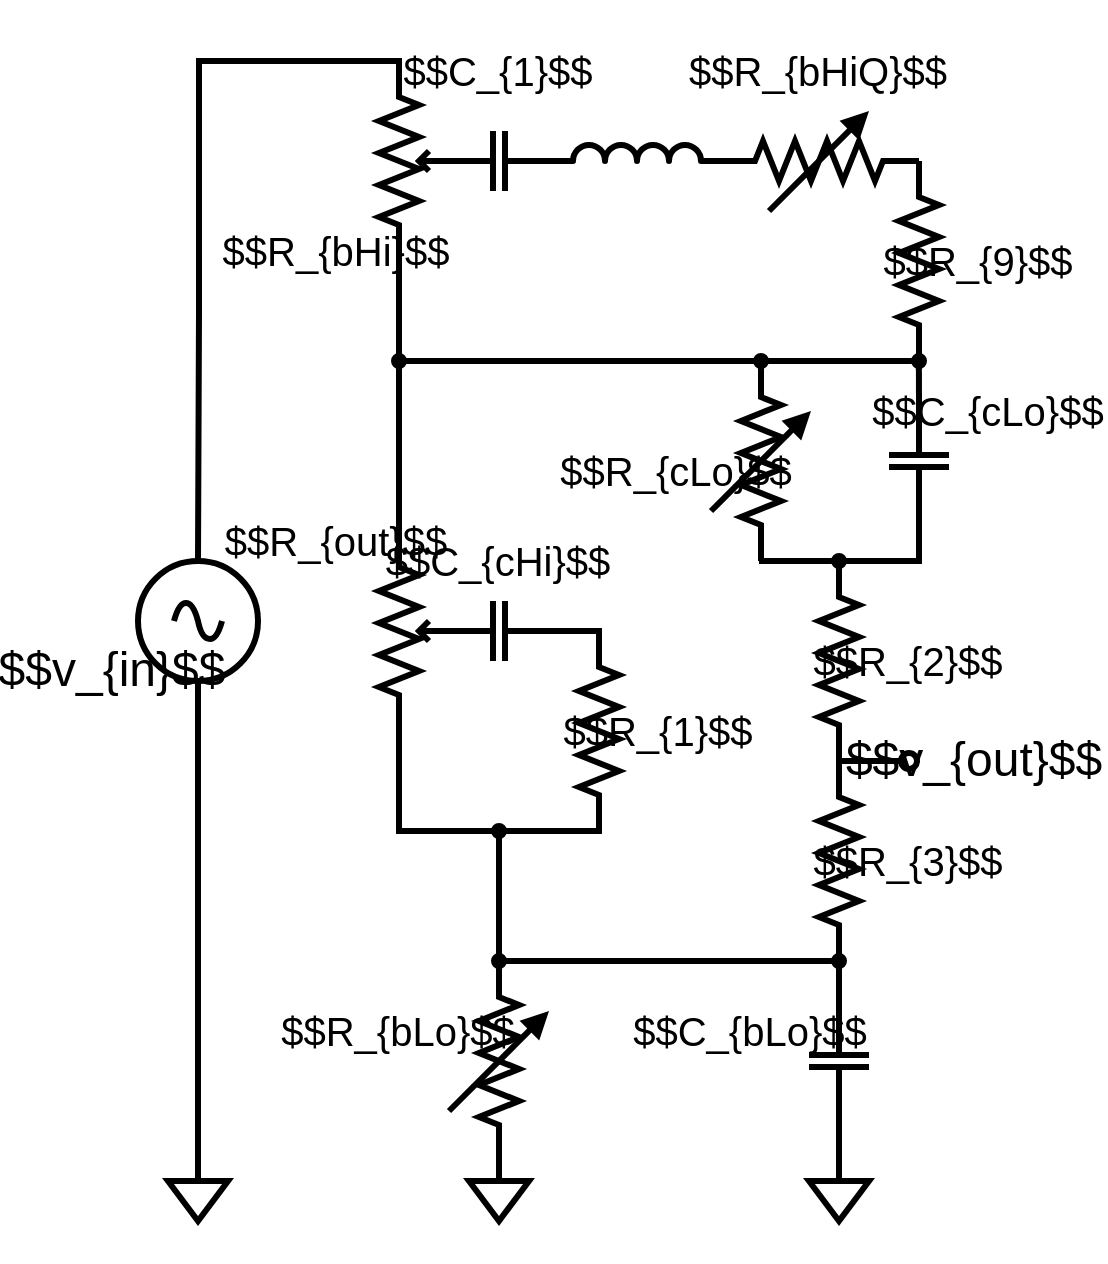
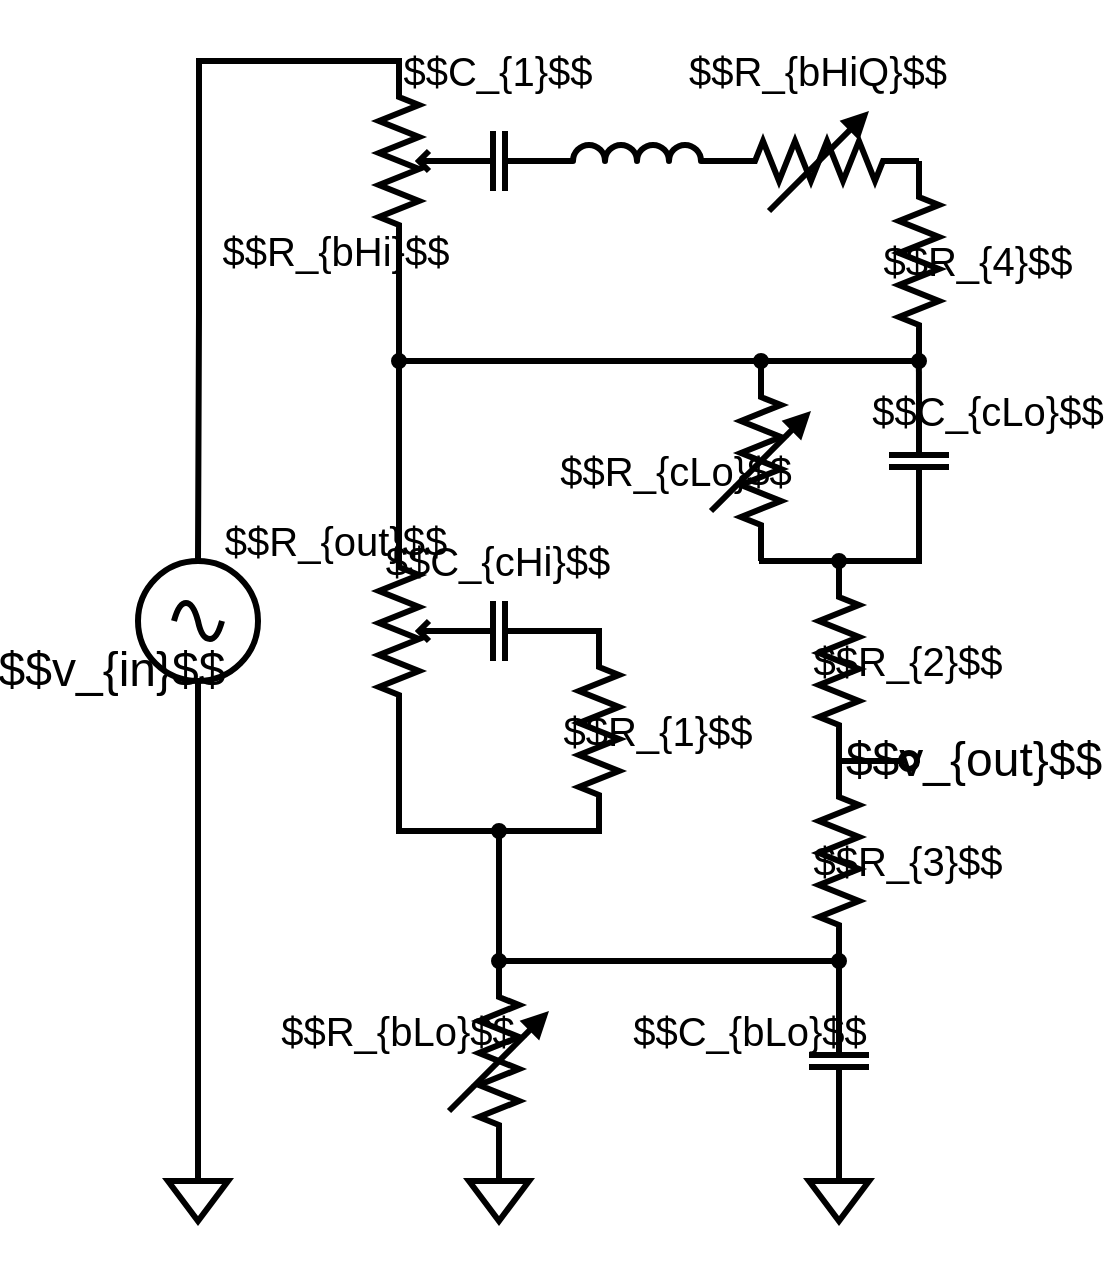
(979, 261) -> (979, 261)
